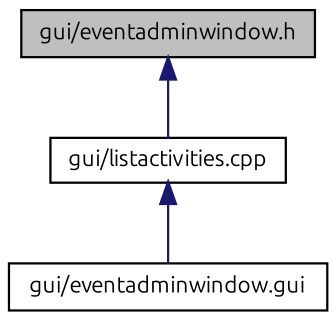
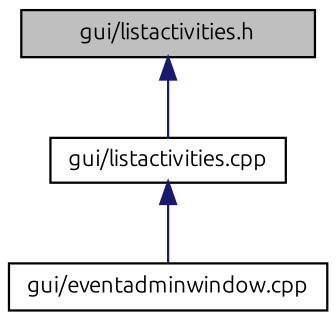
(168, 34) -> (168, 34)
(168, 287) -> (168, 287)
